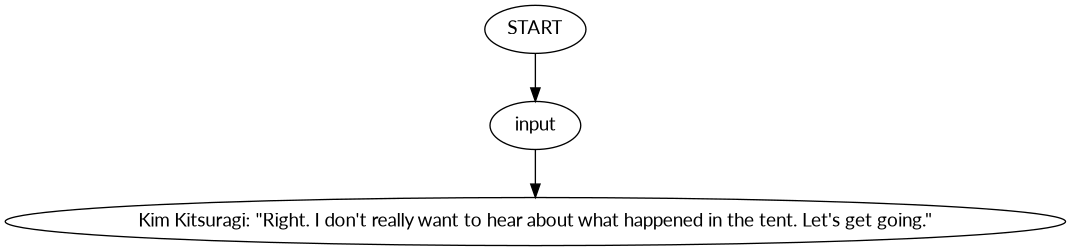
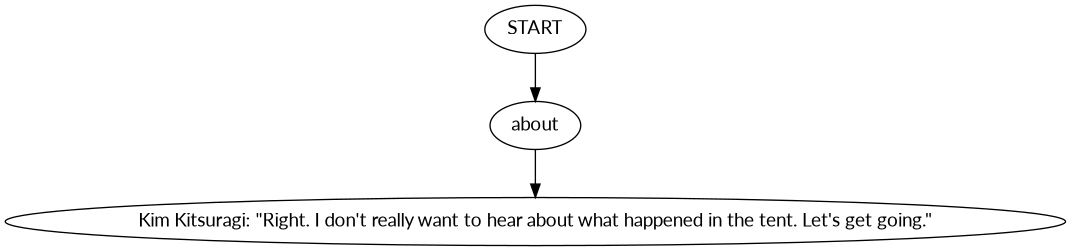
(535, 125) -> (535, 125)
